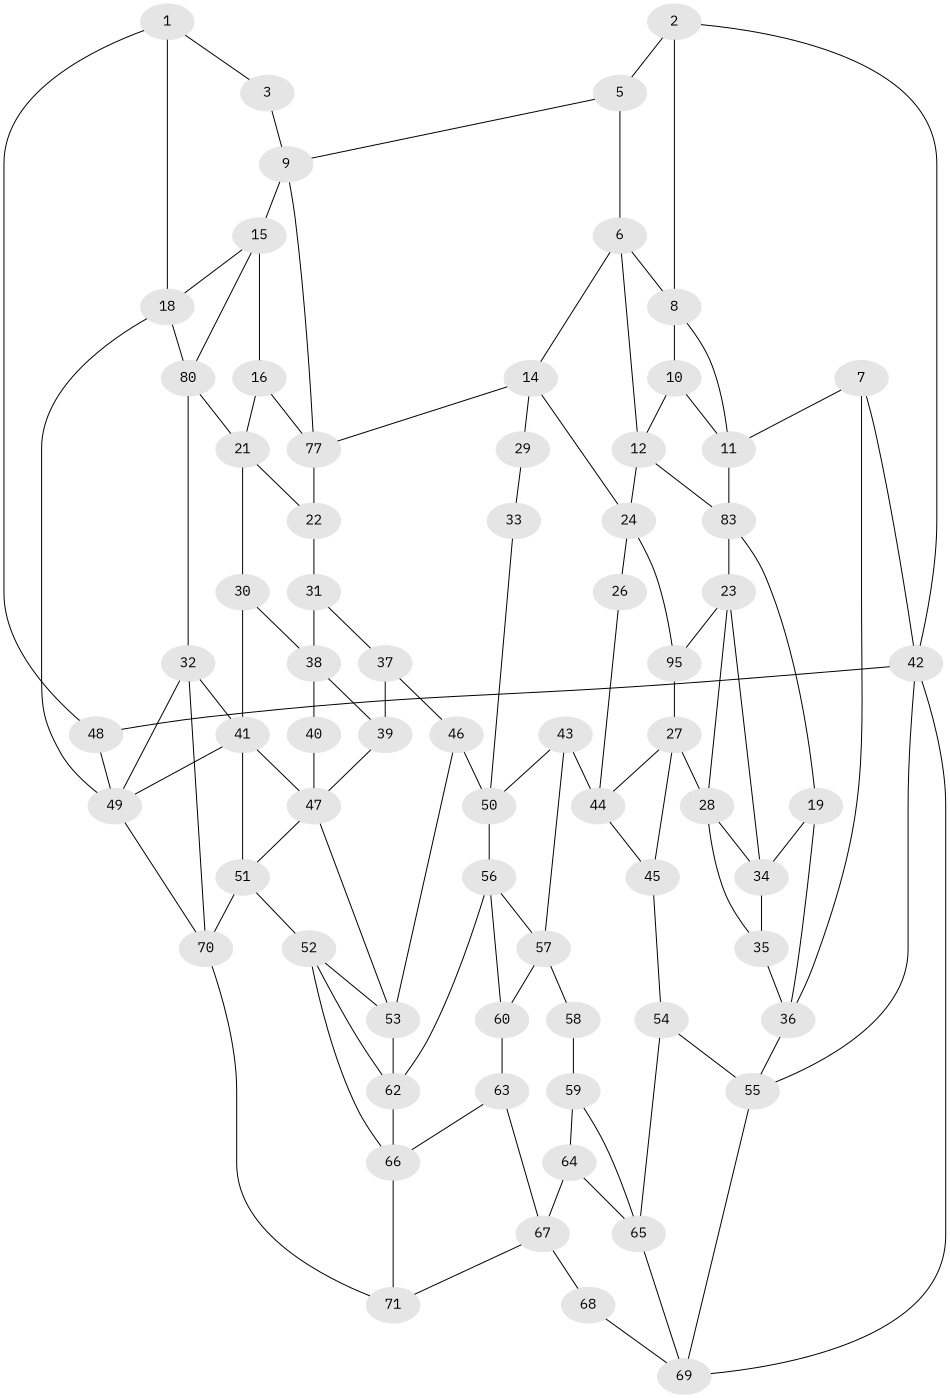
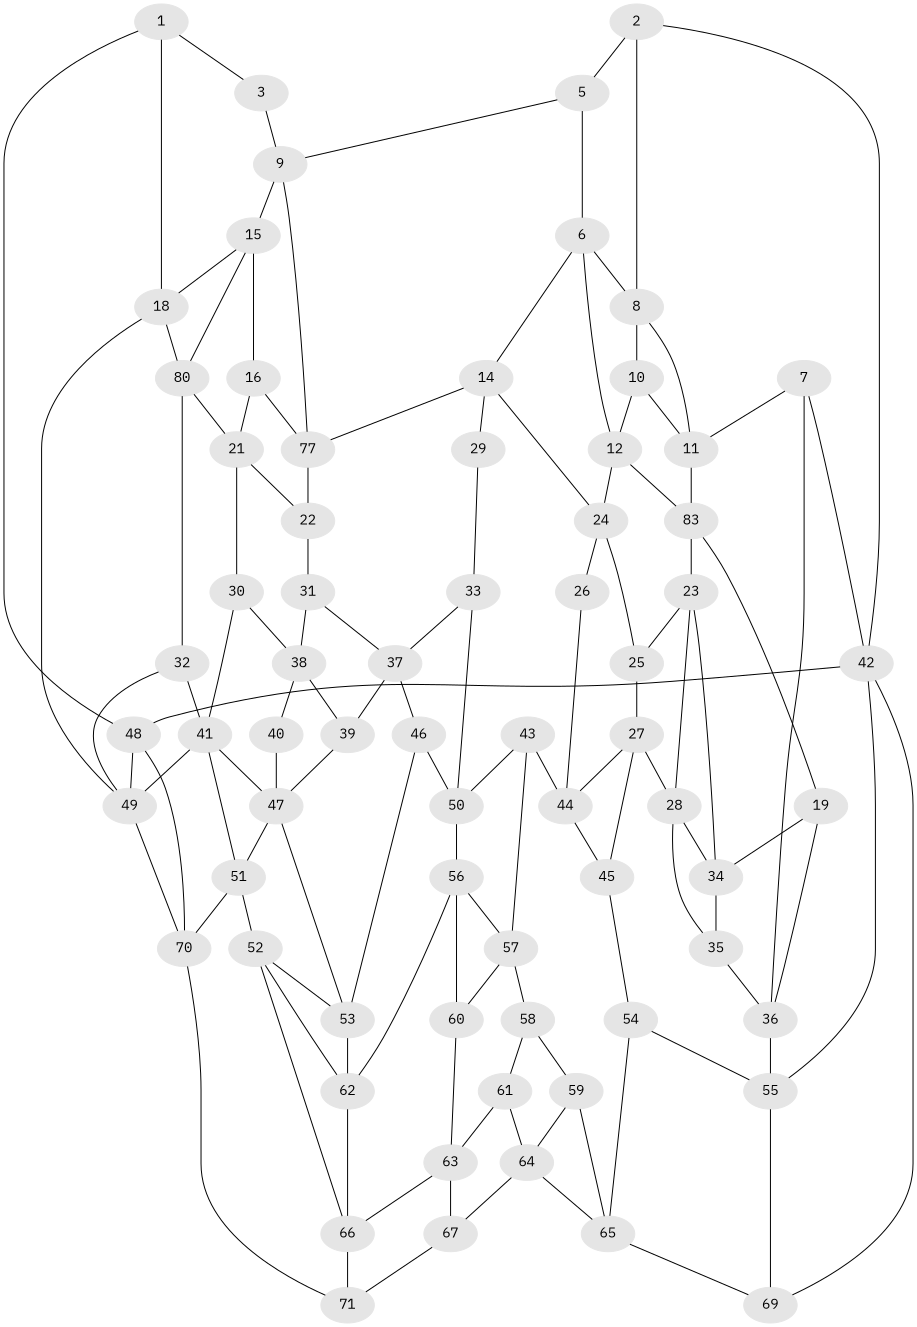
none -> (434, 628)
(674, 663) -> (637, 663)
(197, 806) -> (177, 838)
none -> (505, 1091)
(588, 1305) -> none
